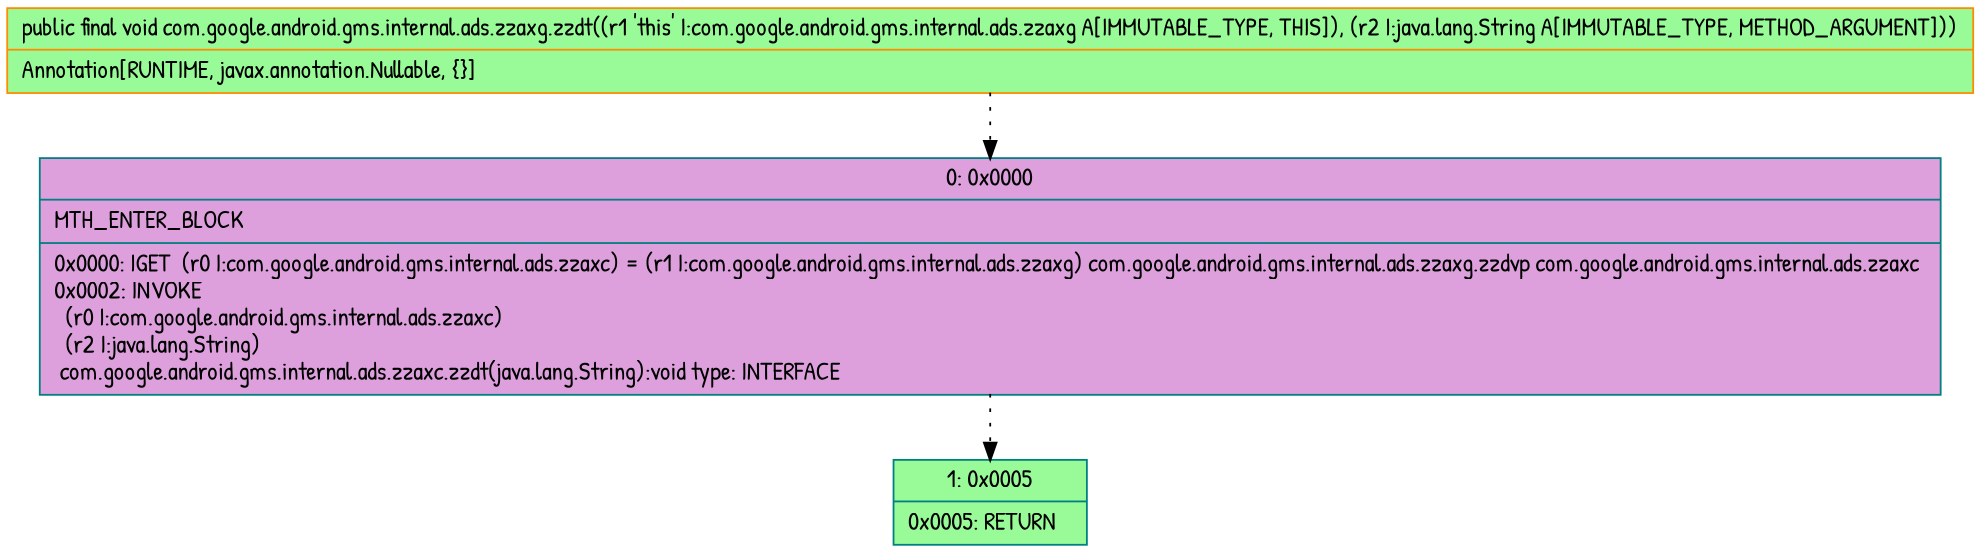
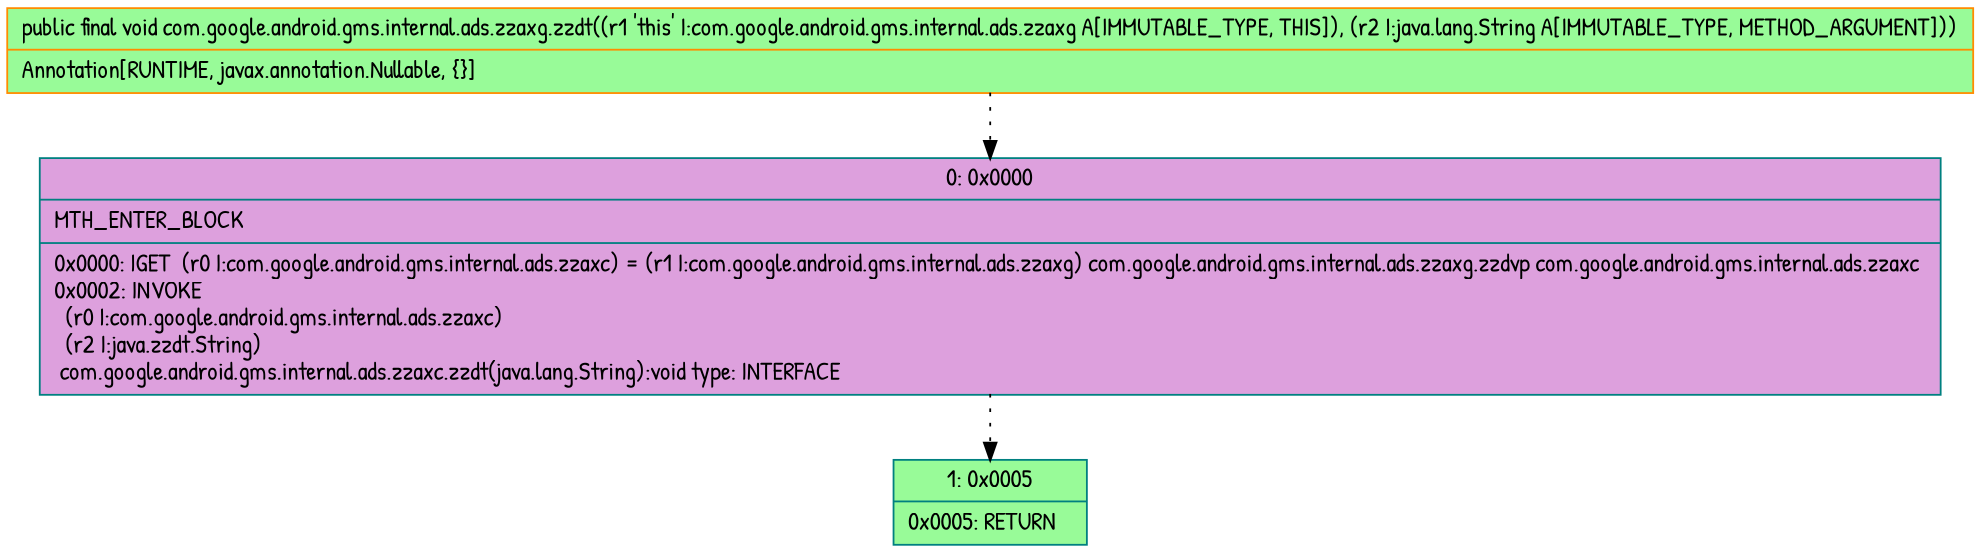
(158, 345) -> (158, 345)
